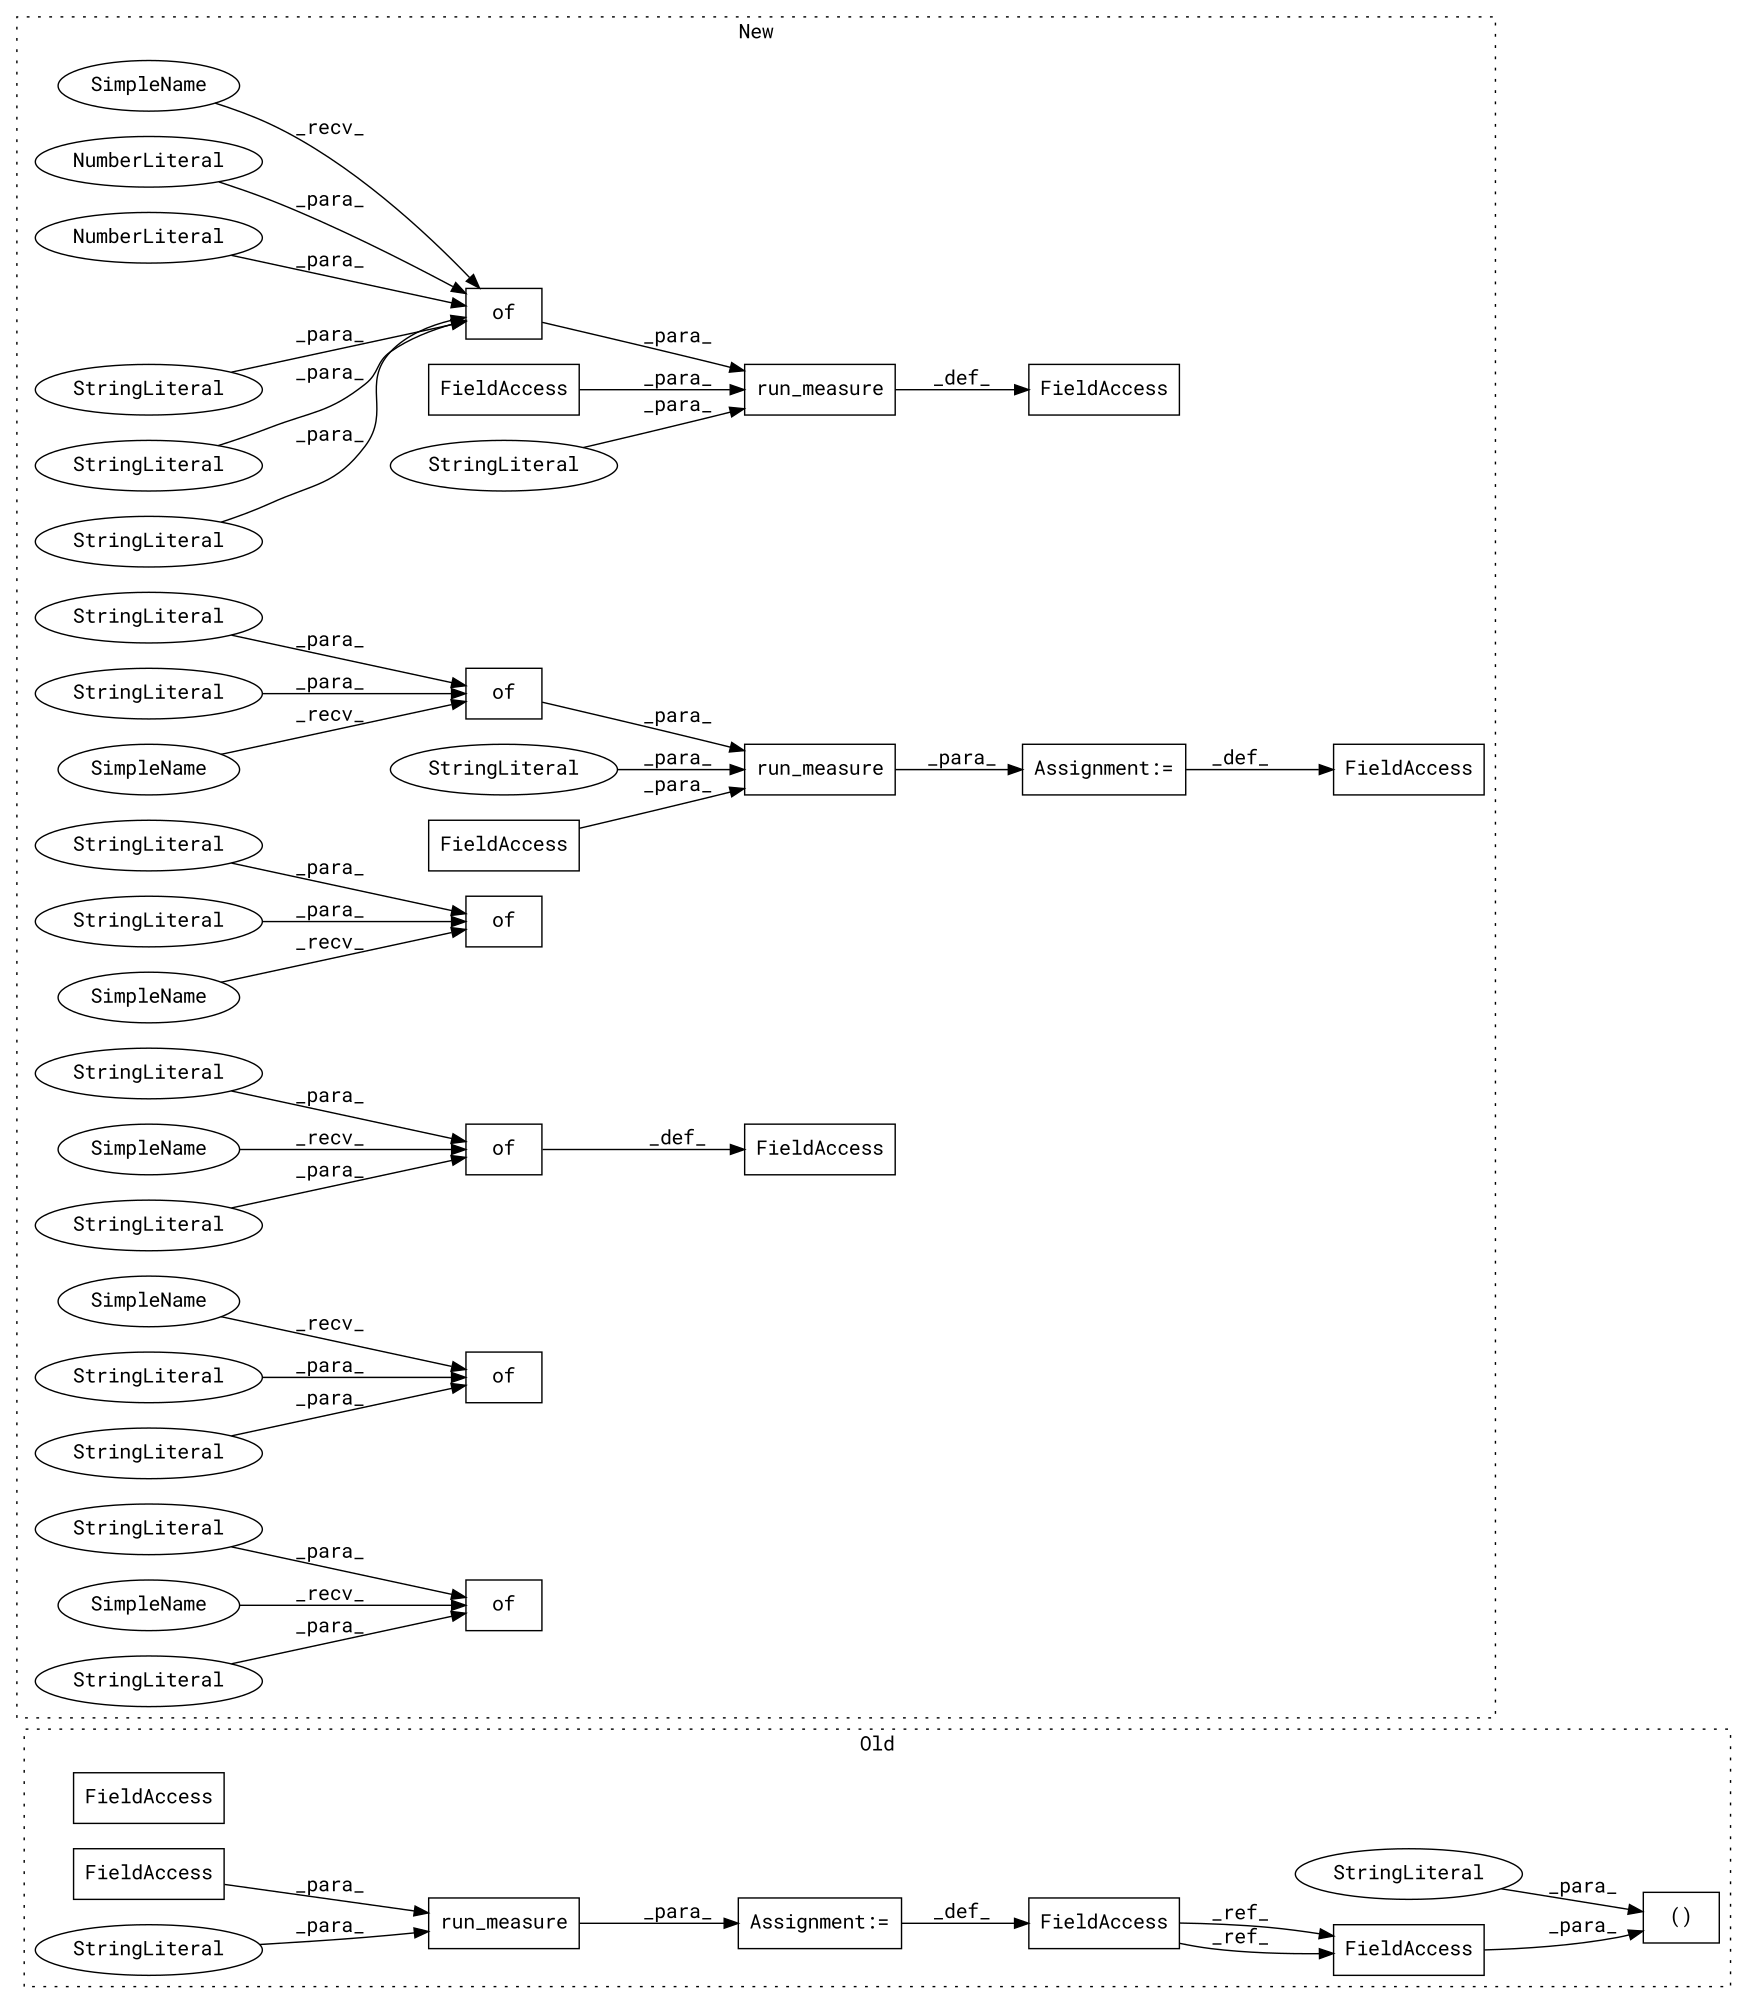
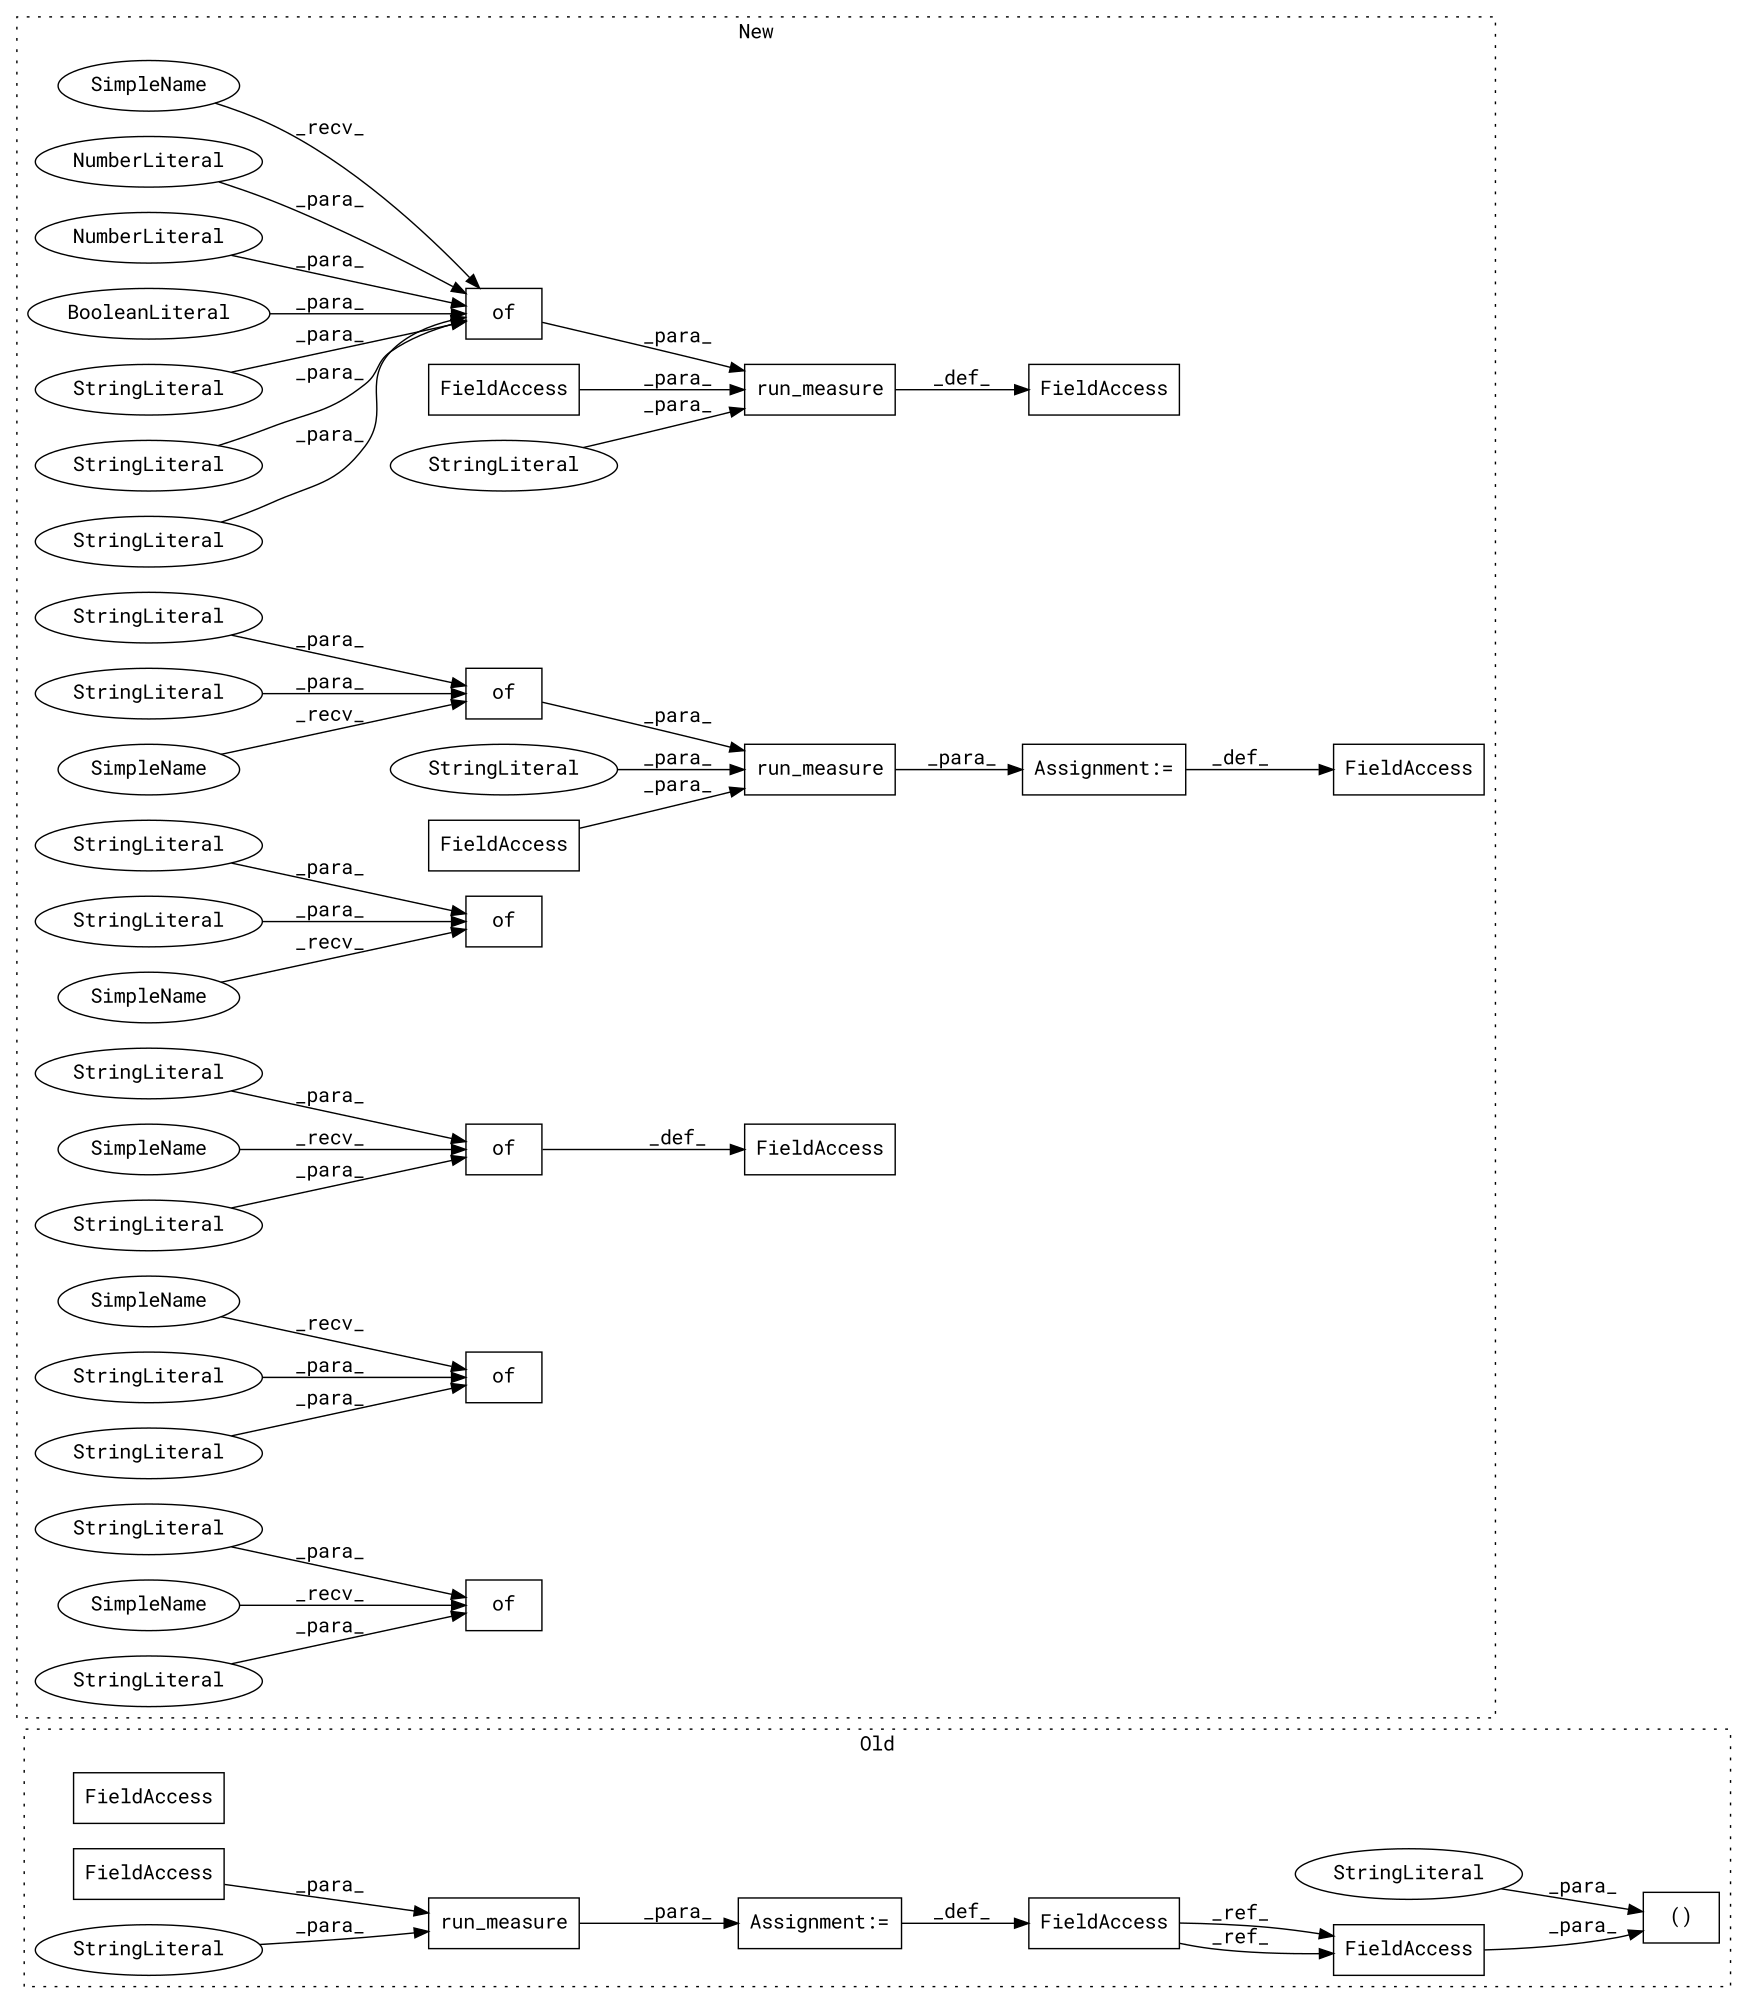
none -> (149, 314)
